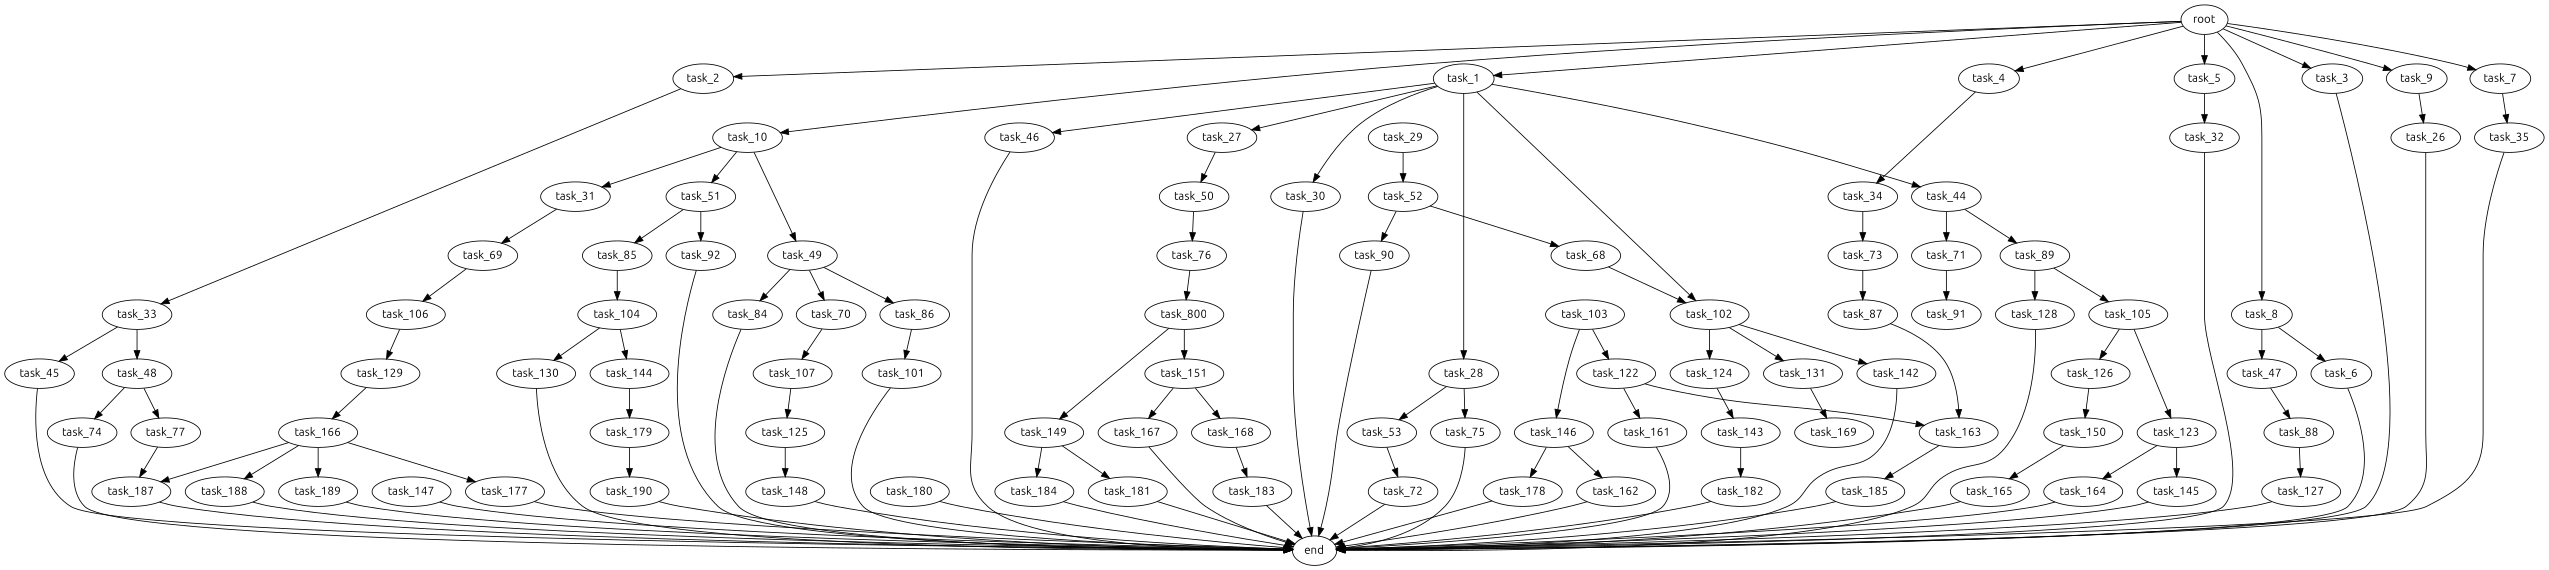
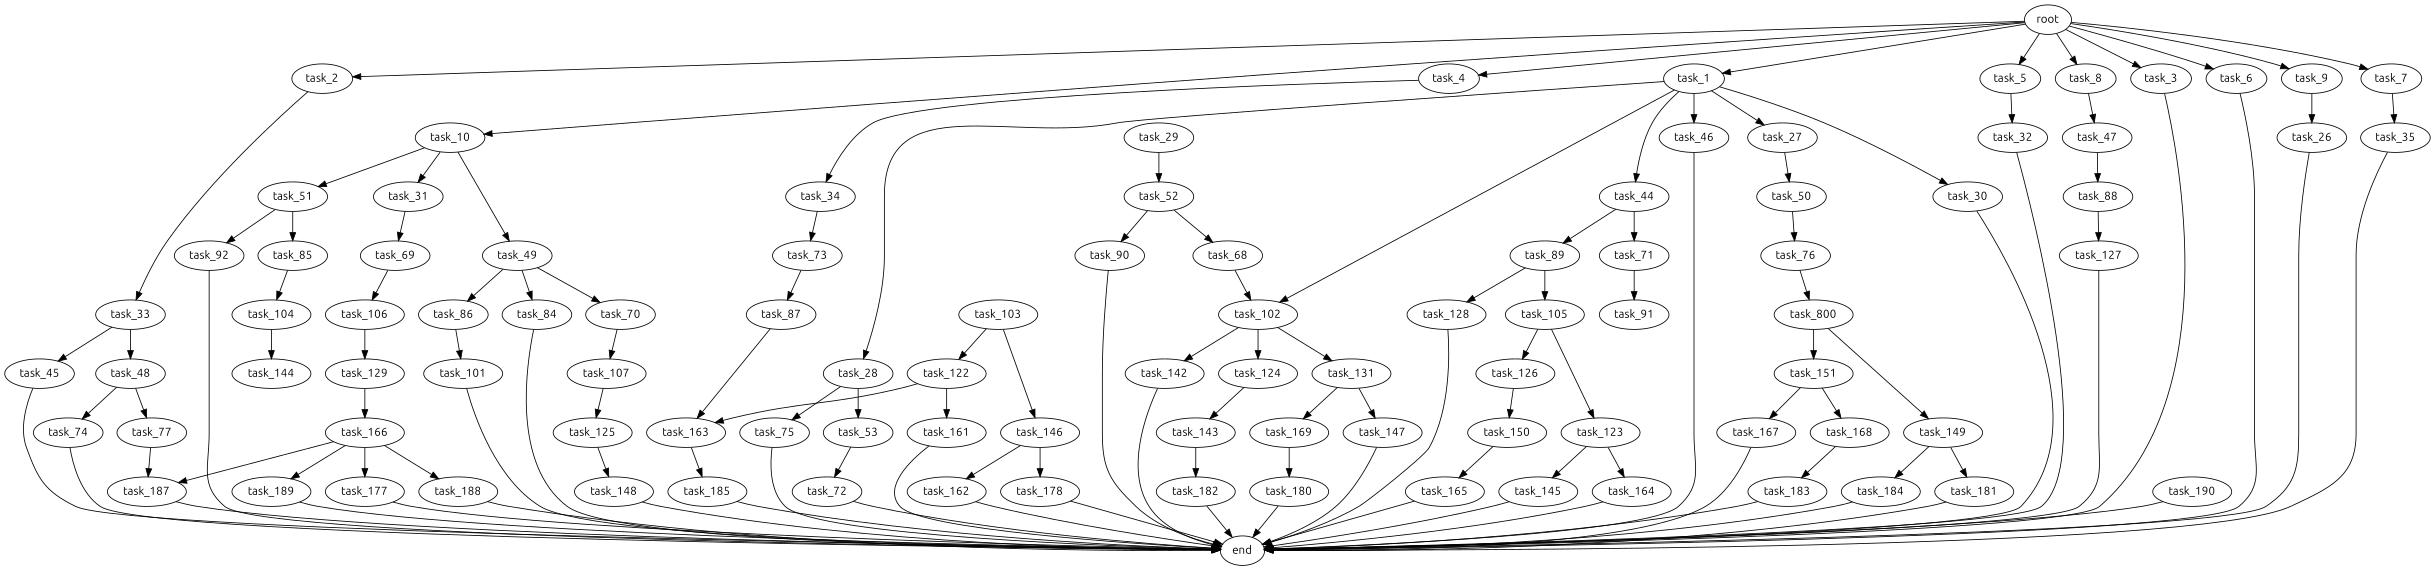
(2298, 342) -> (2138, 45)
(536, 374) -> none
none -> (1365, 400)
(630, 433) -> none
none -> (1289, 458)
